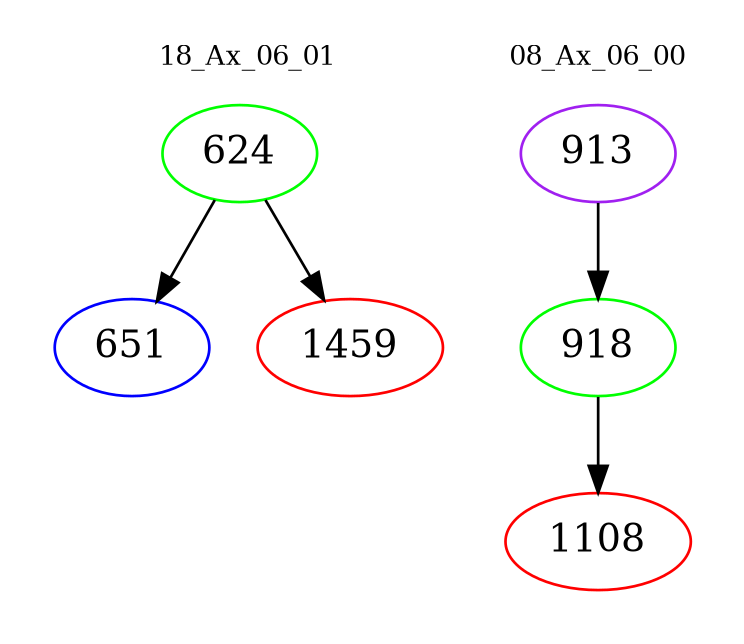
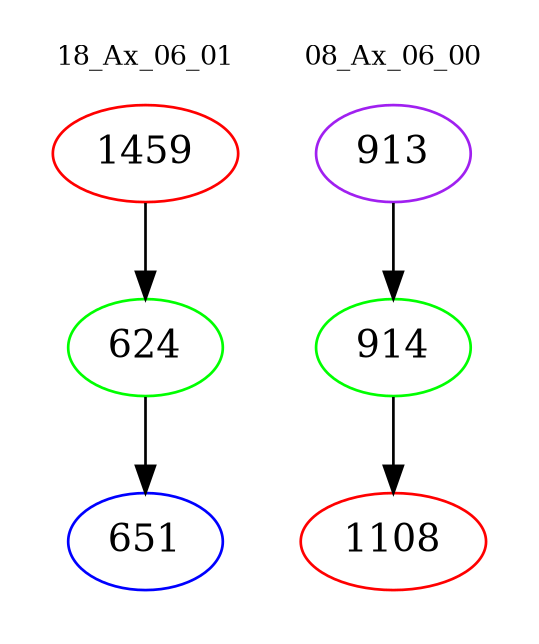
(288, 238) -> (146, 237)
(598, 348) -> (393, 348)
